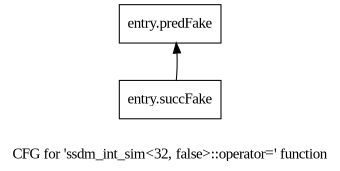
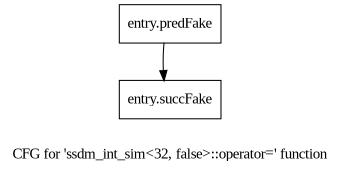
(177, 67) -> (163, 57)
